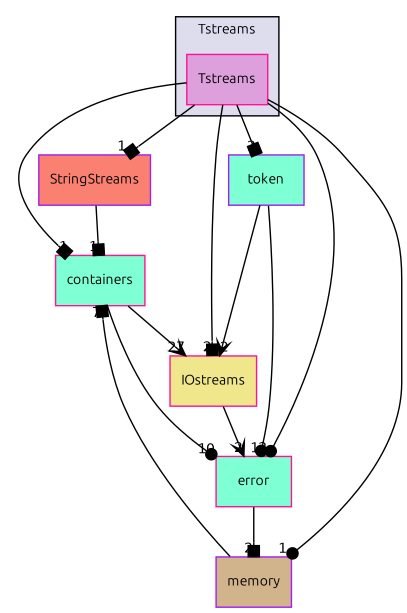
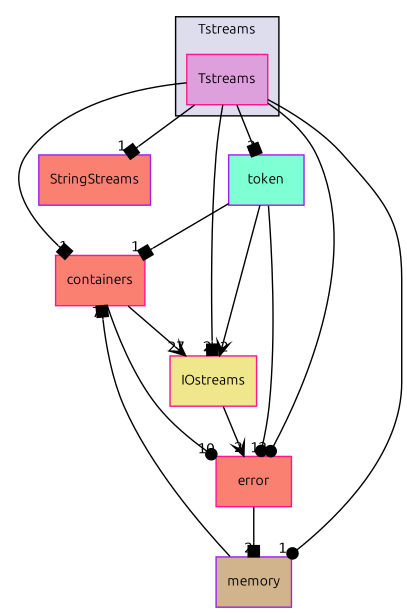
(97, 223) -> (191, 226)
(100, 281) -> (100, 281)
(254, 482) -> (254, 482)
